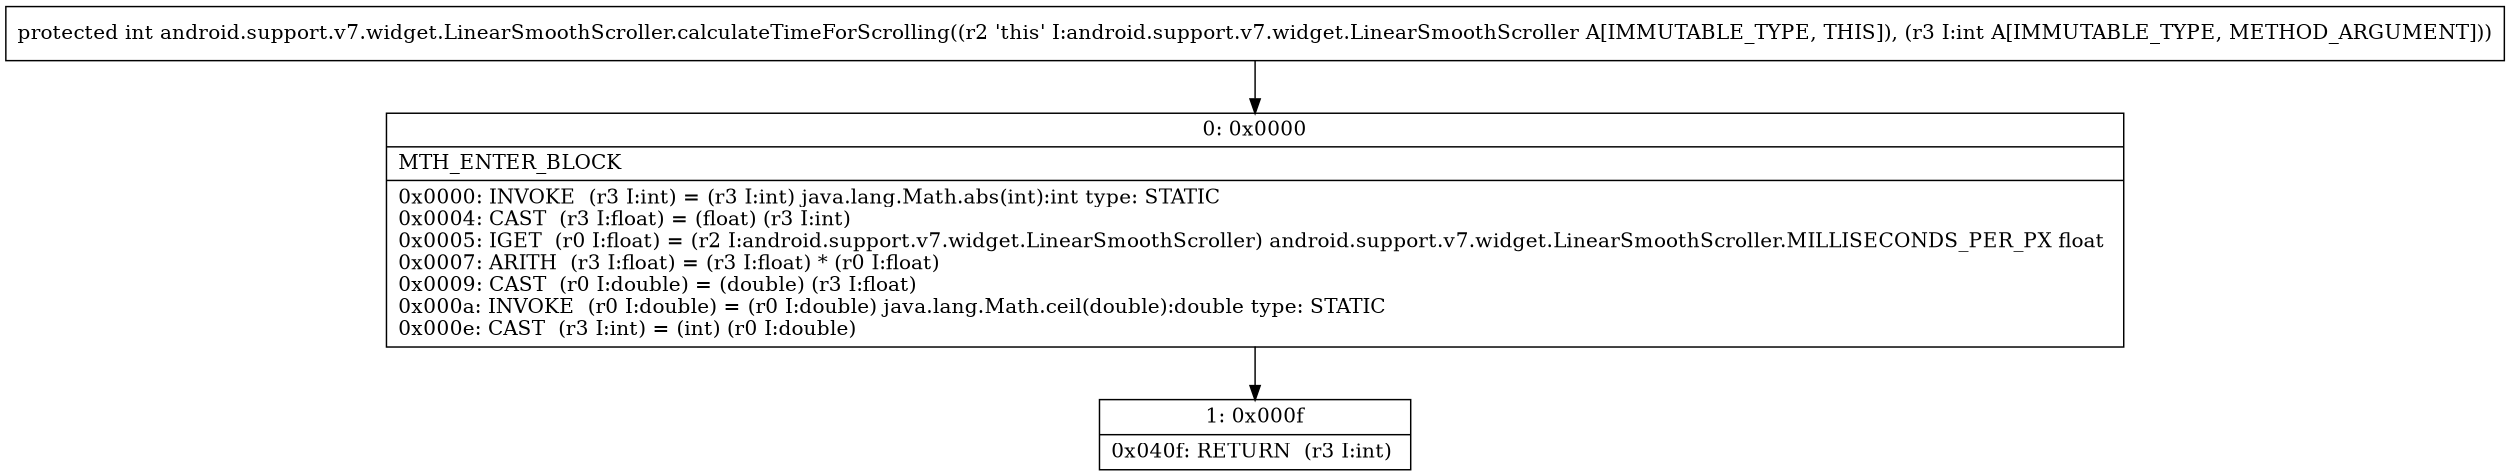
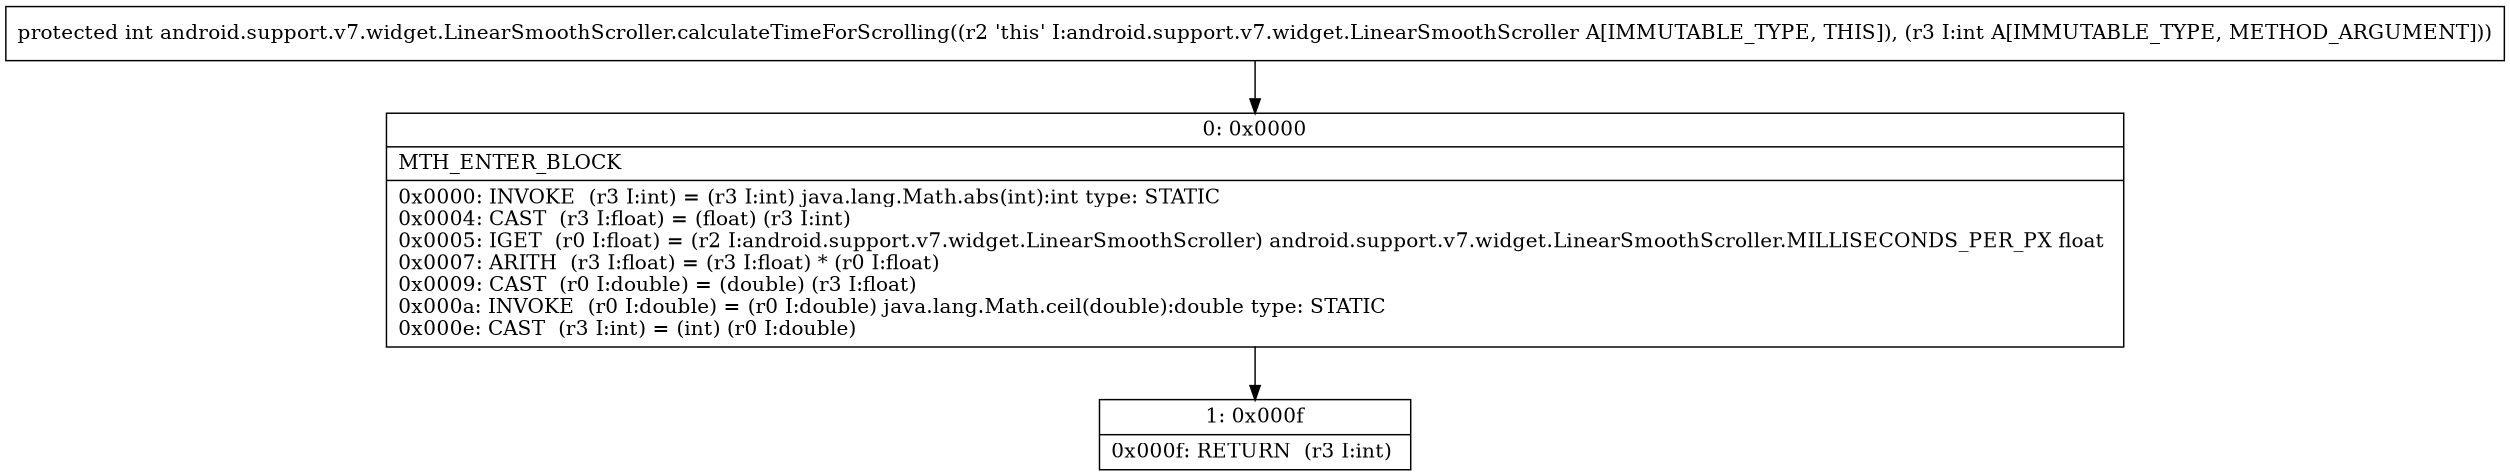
(1255, 451) -> (1255, 451)
